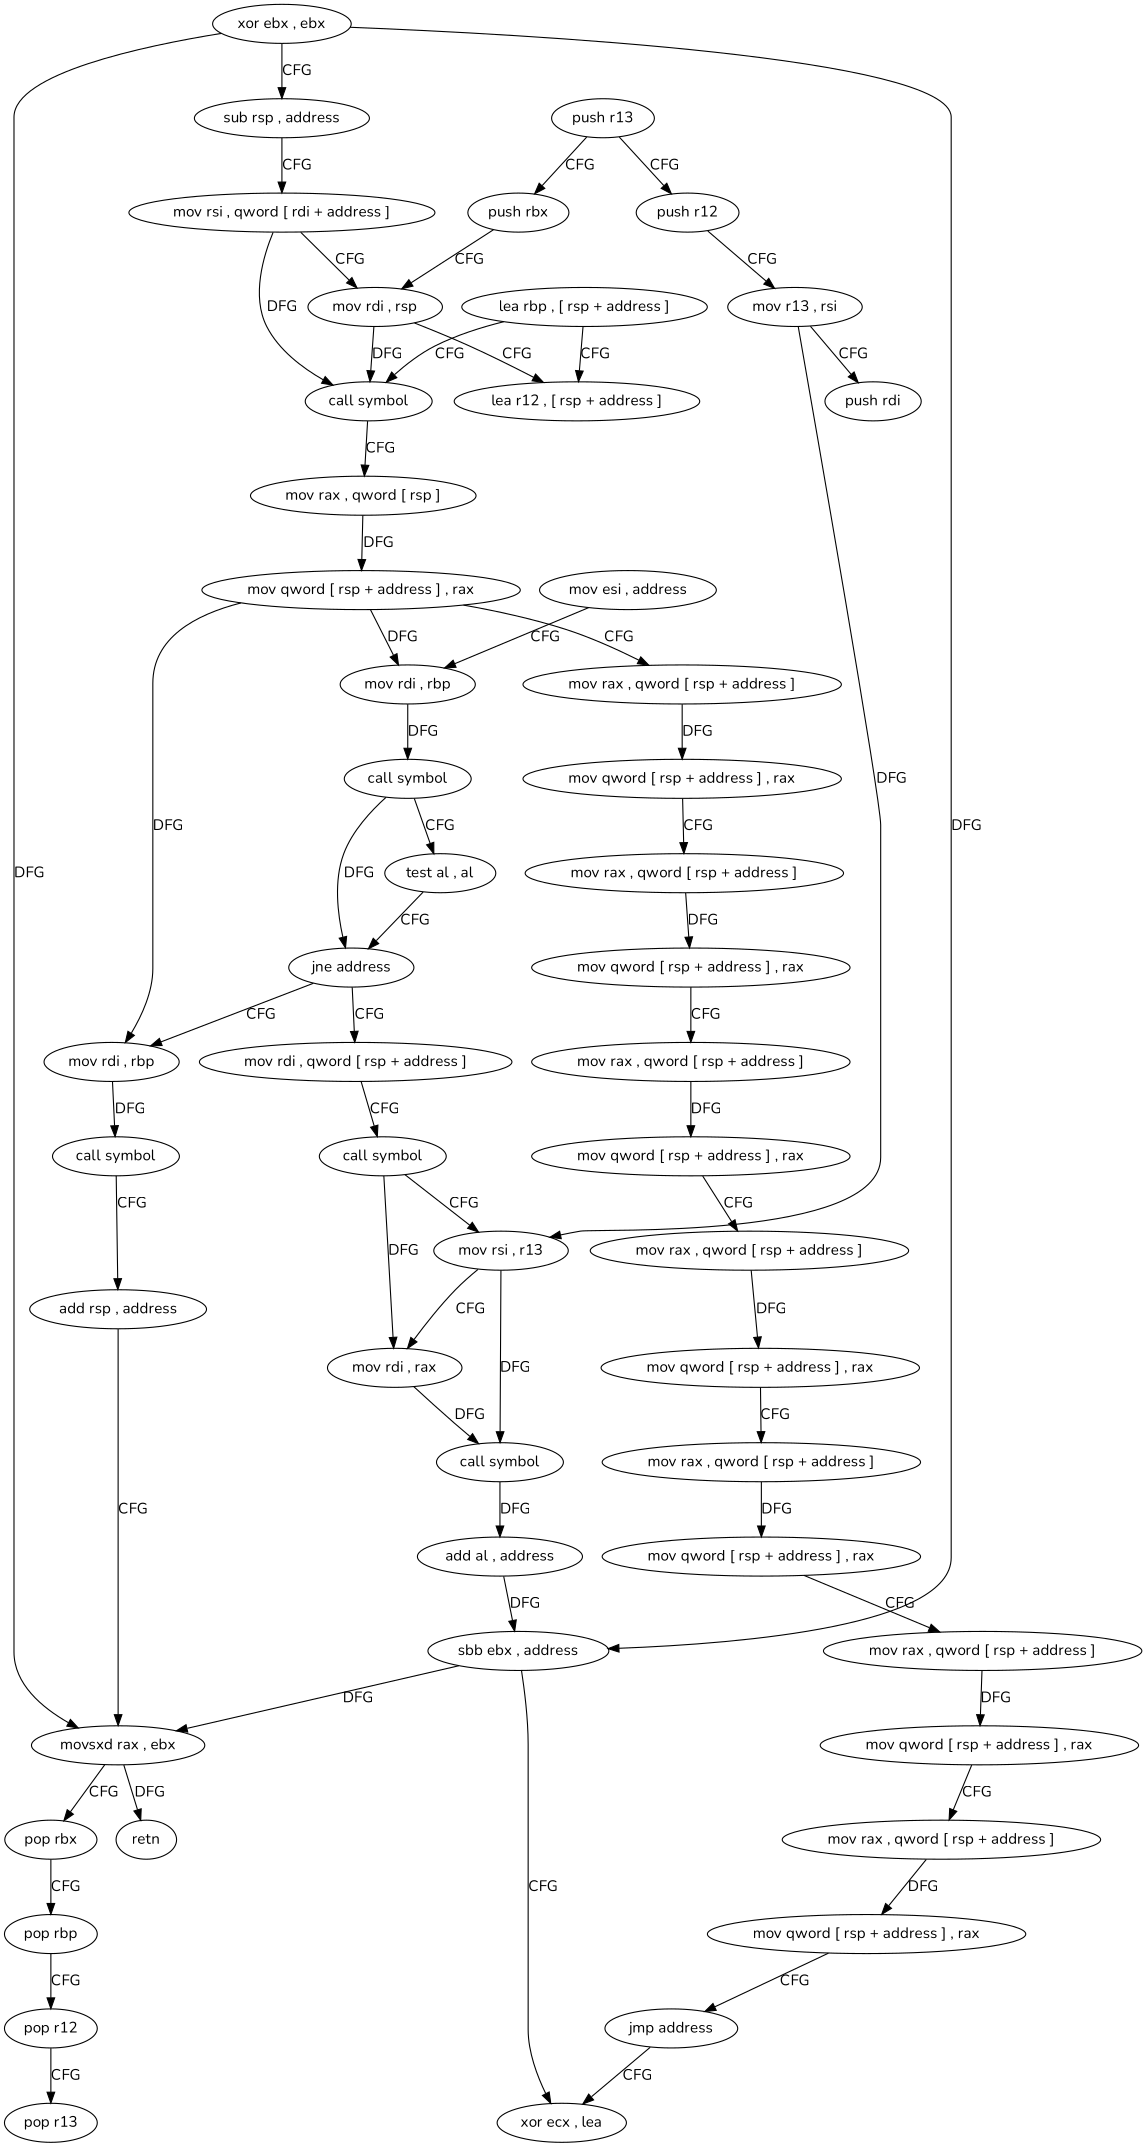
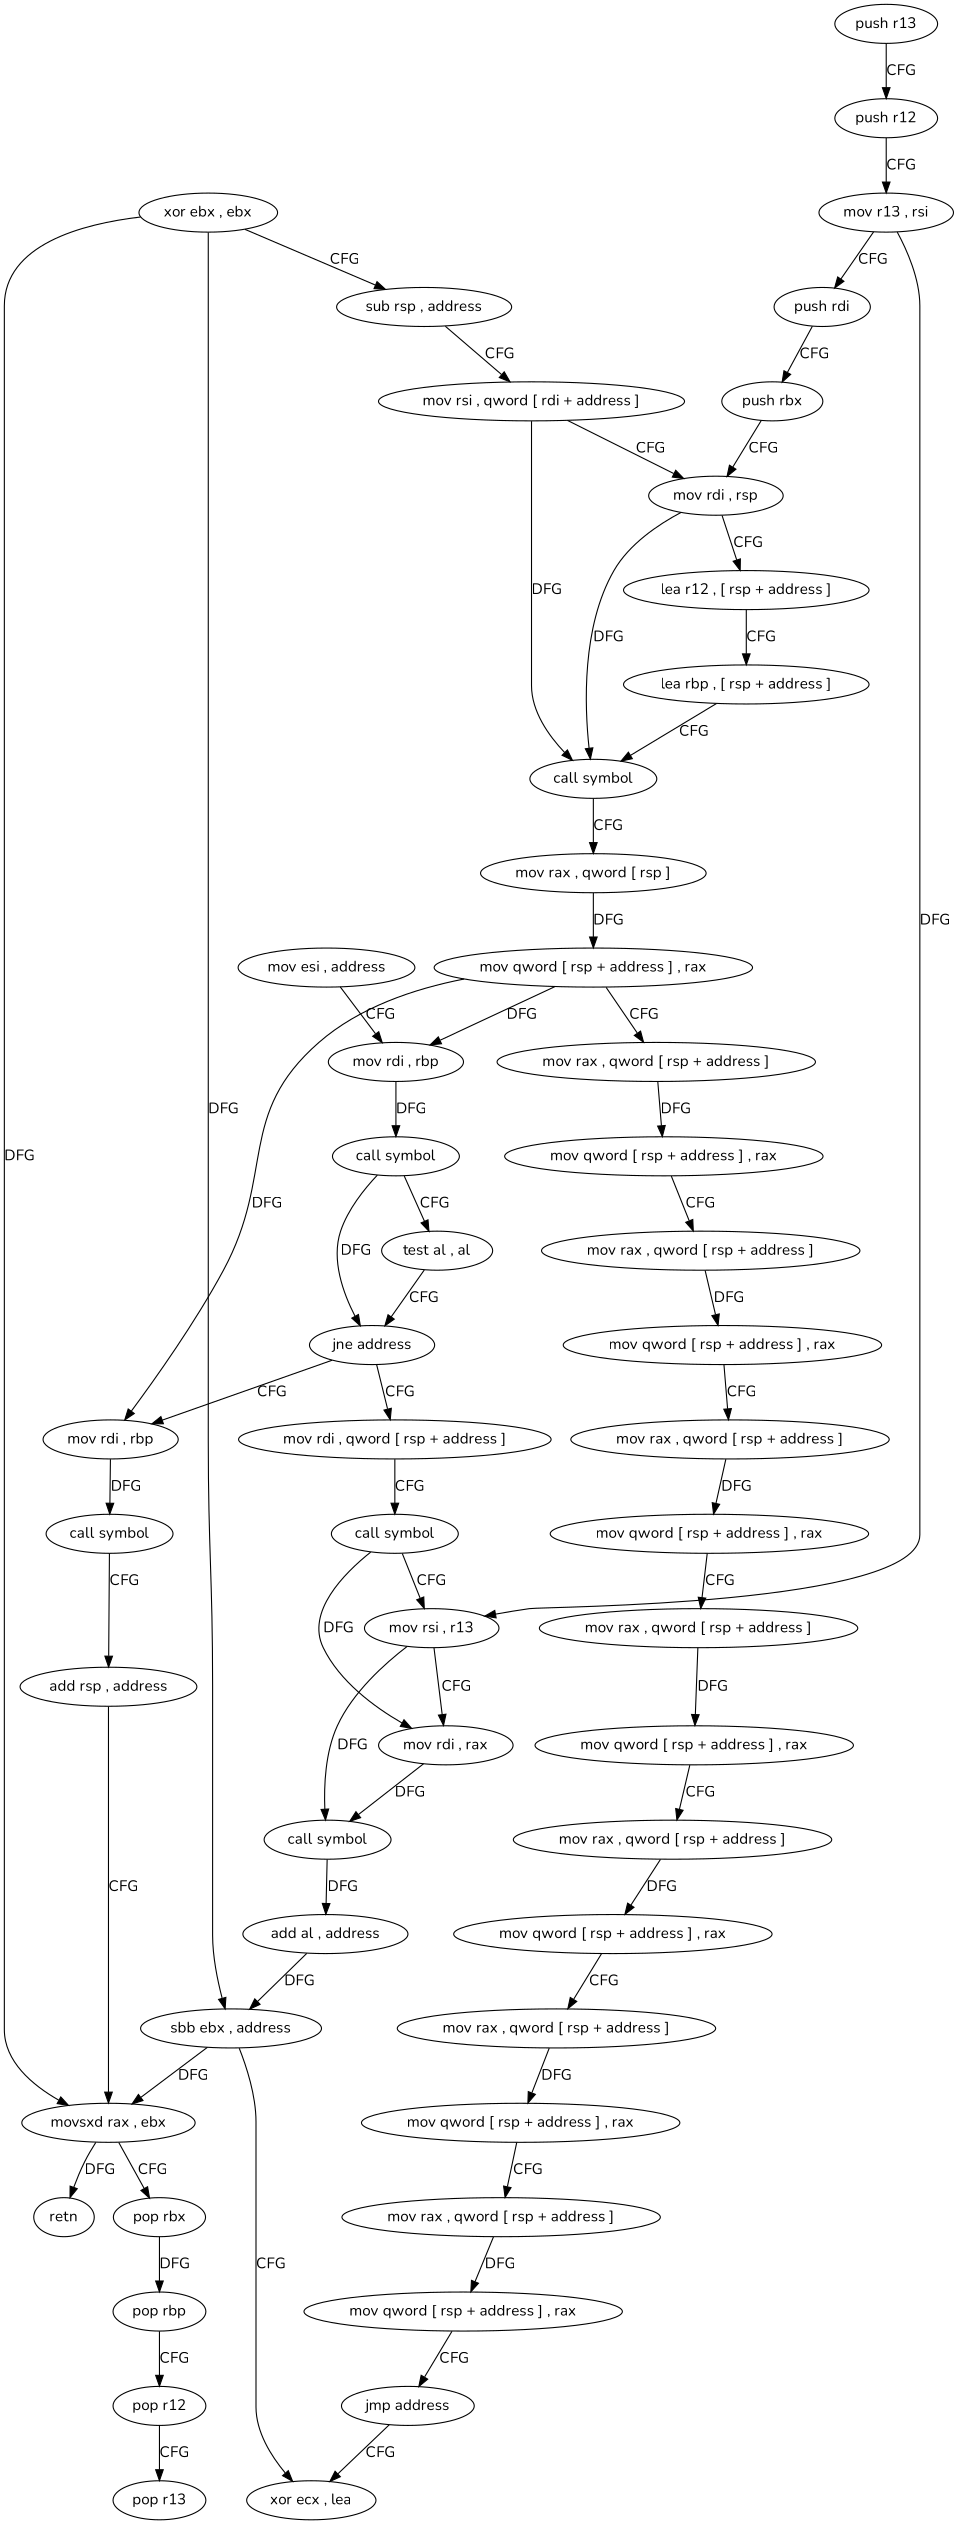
(564, 161) -> (800, 349)
(581, 349) -> (746, 632)
(66, 1887) -> (175, 2264)
